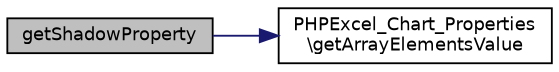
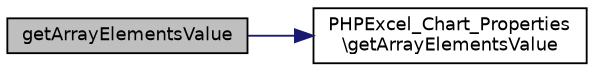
(110, 36) -> (127, 36)
